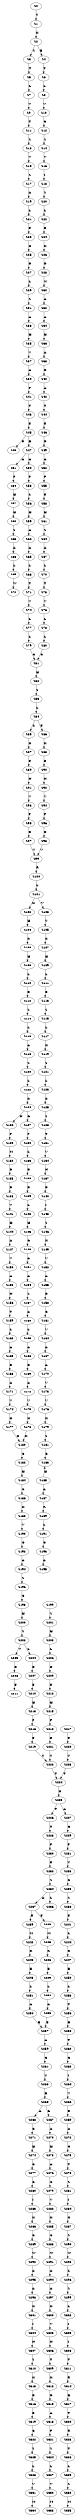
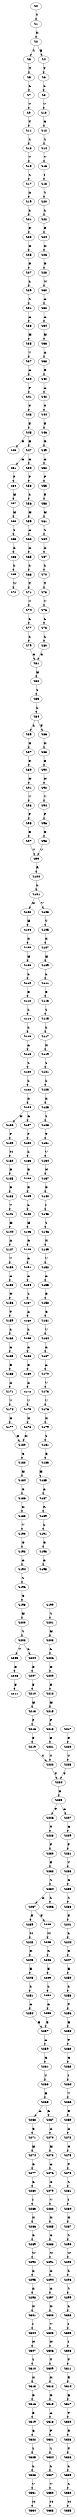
(44, 1473) -> (40, 1470)
